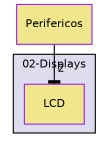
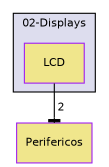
(54, 62) -> (54, 100)
